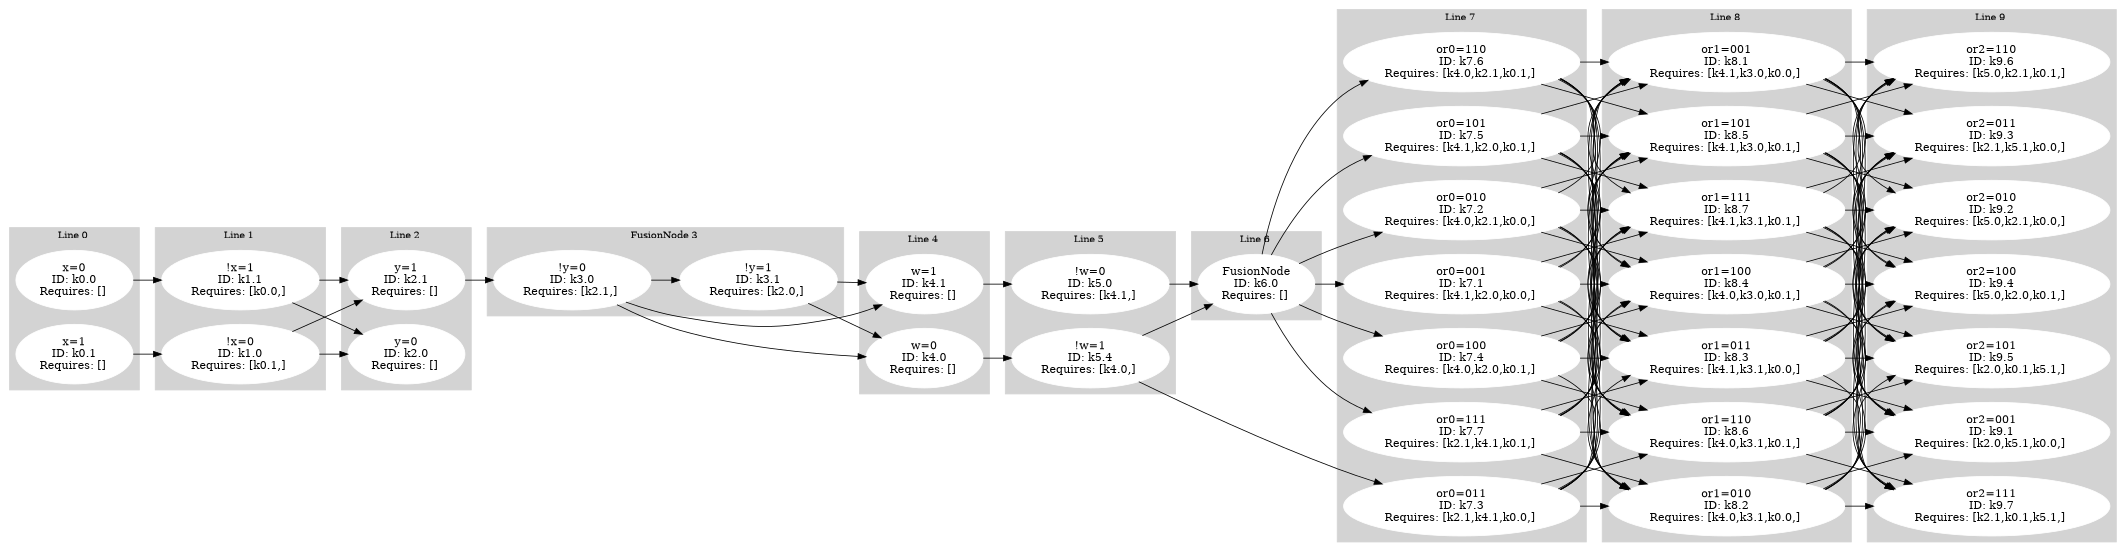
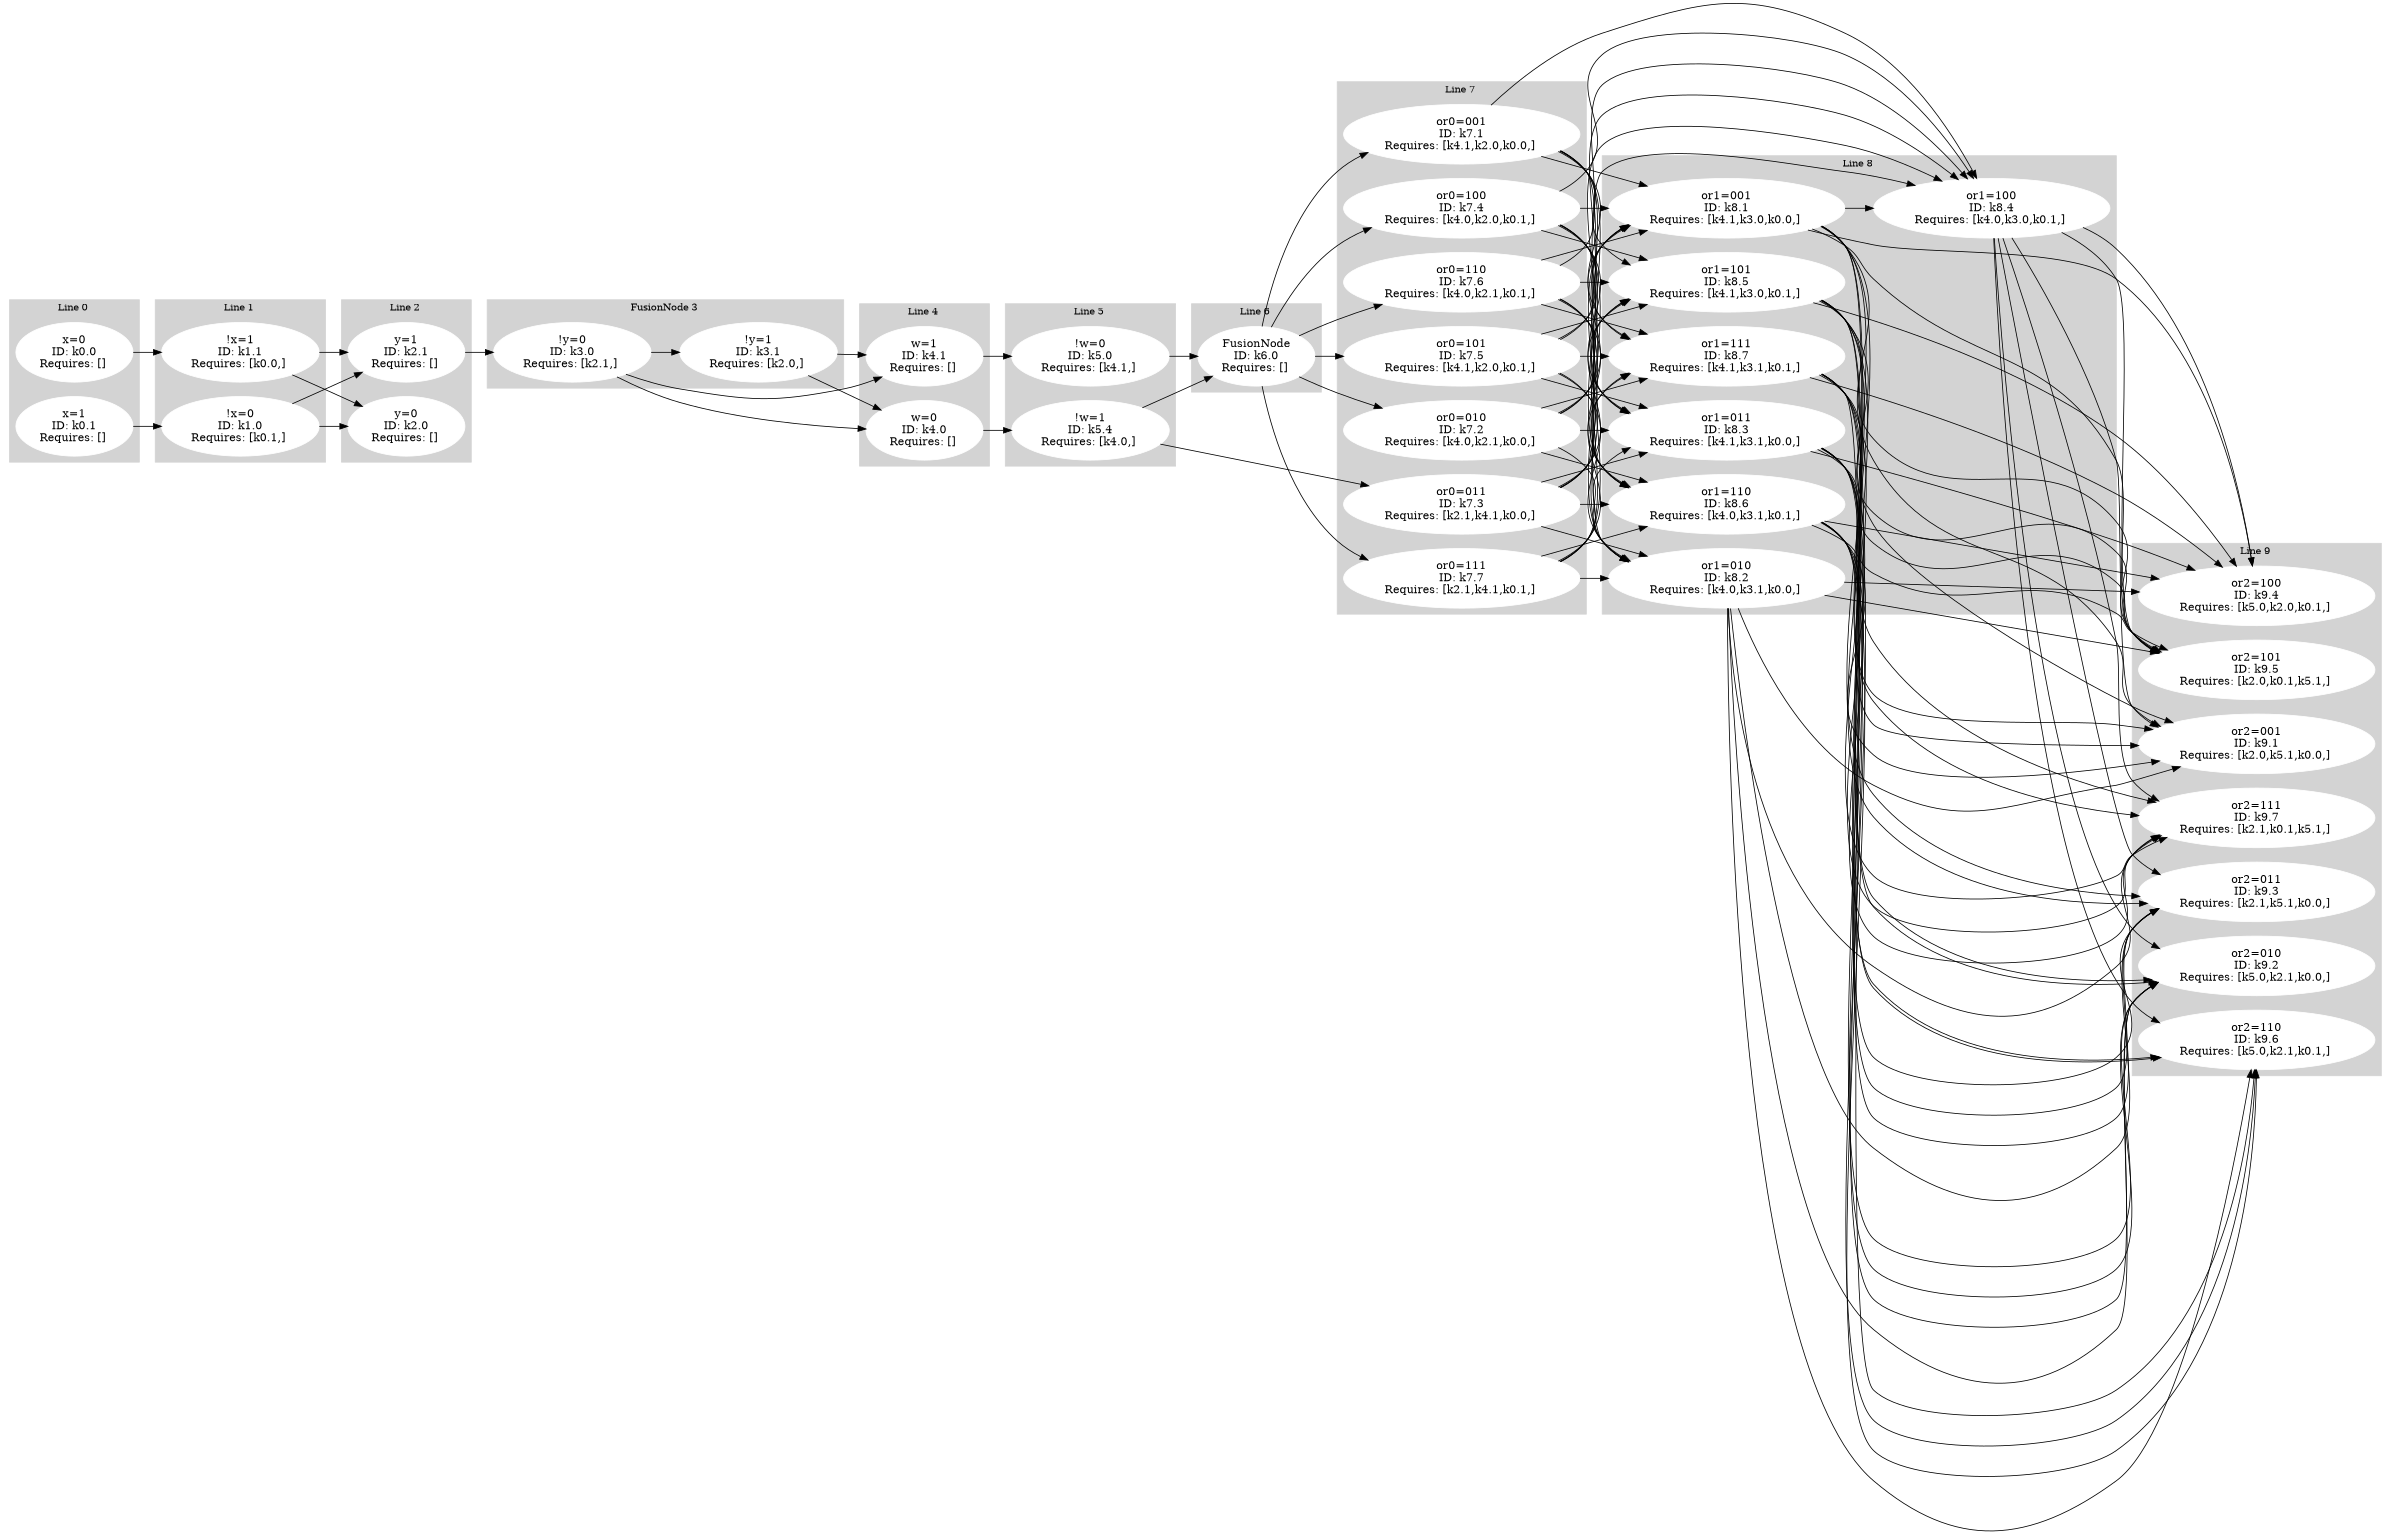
(1595, 362) -> (1855, 208)
none -> (1821, 1396)
